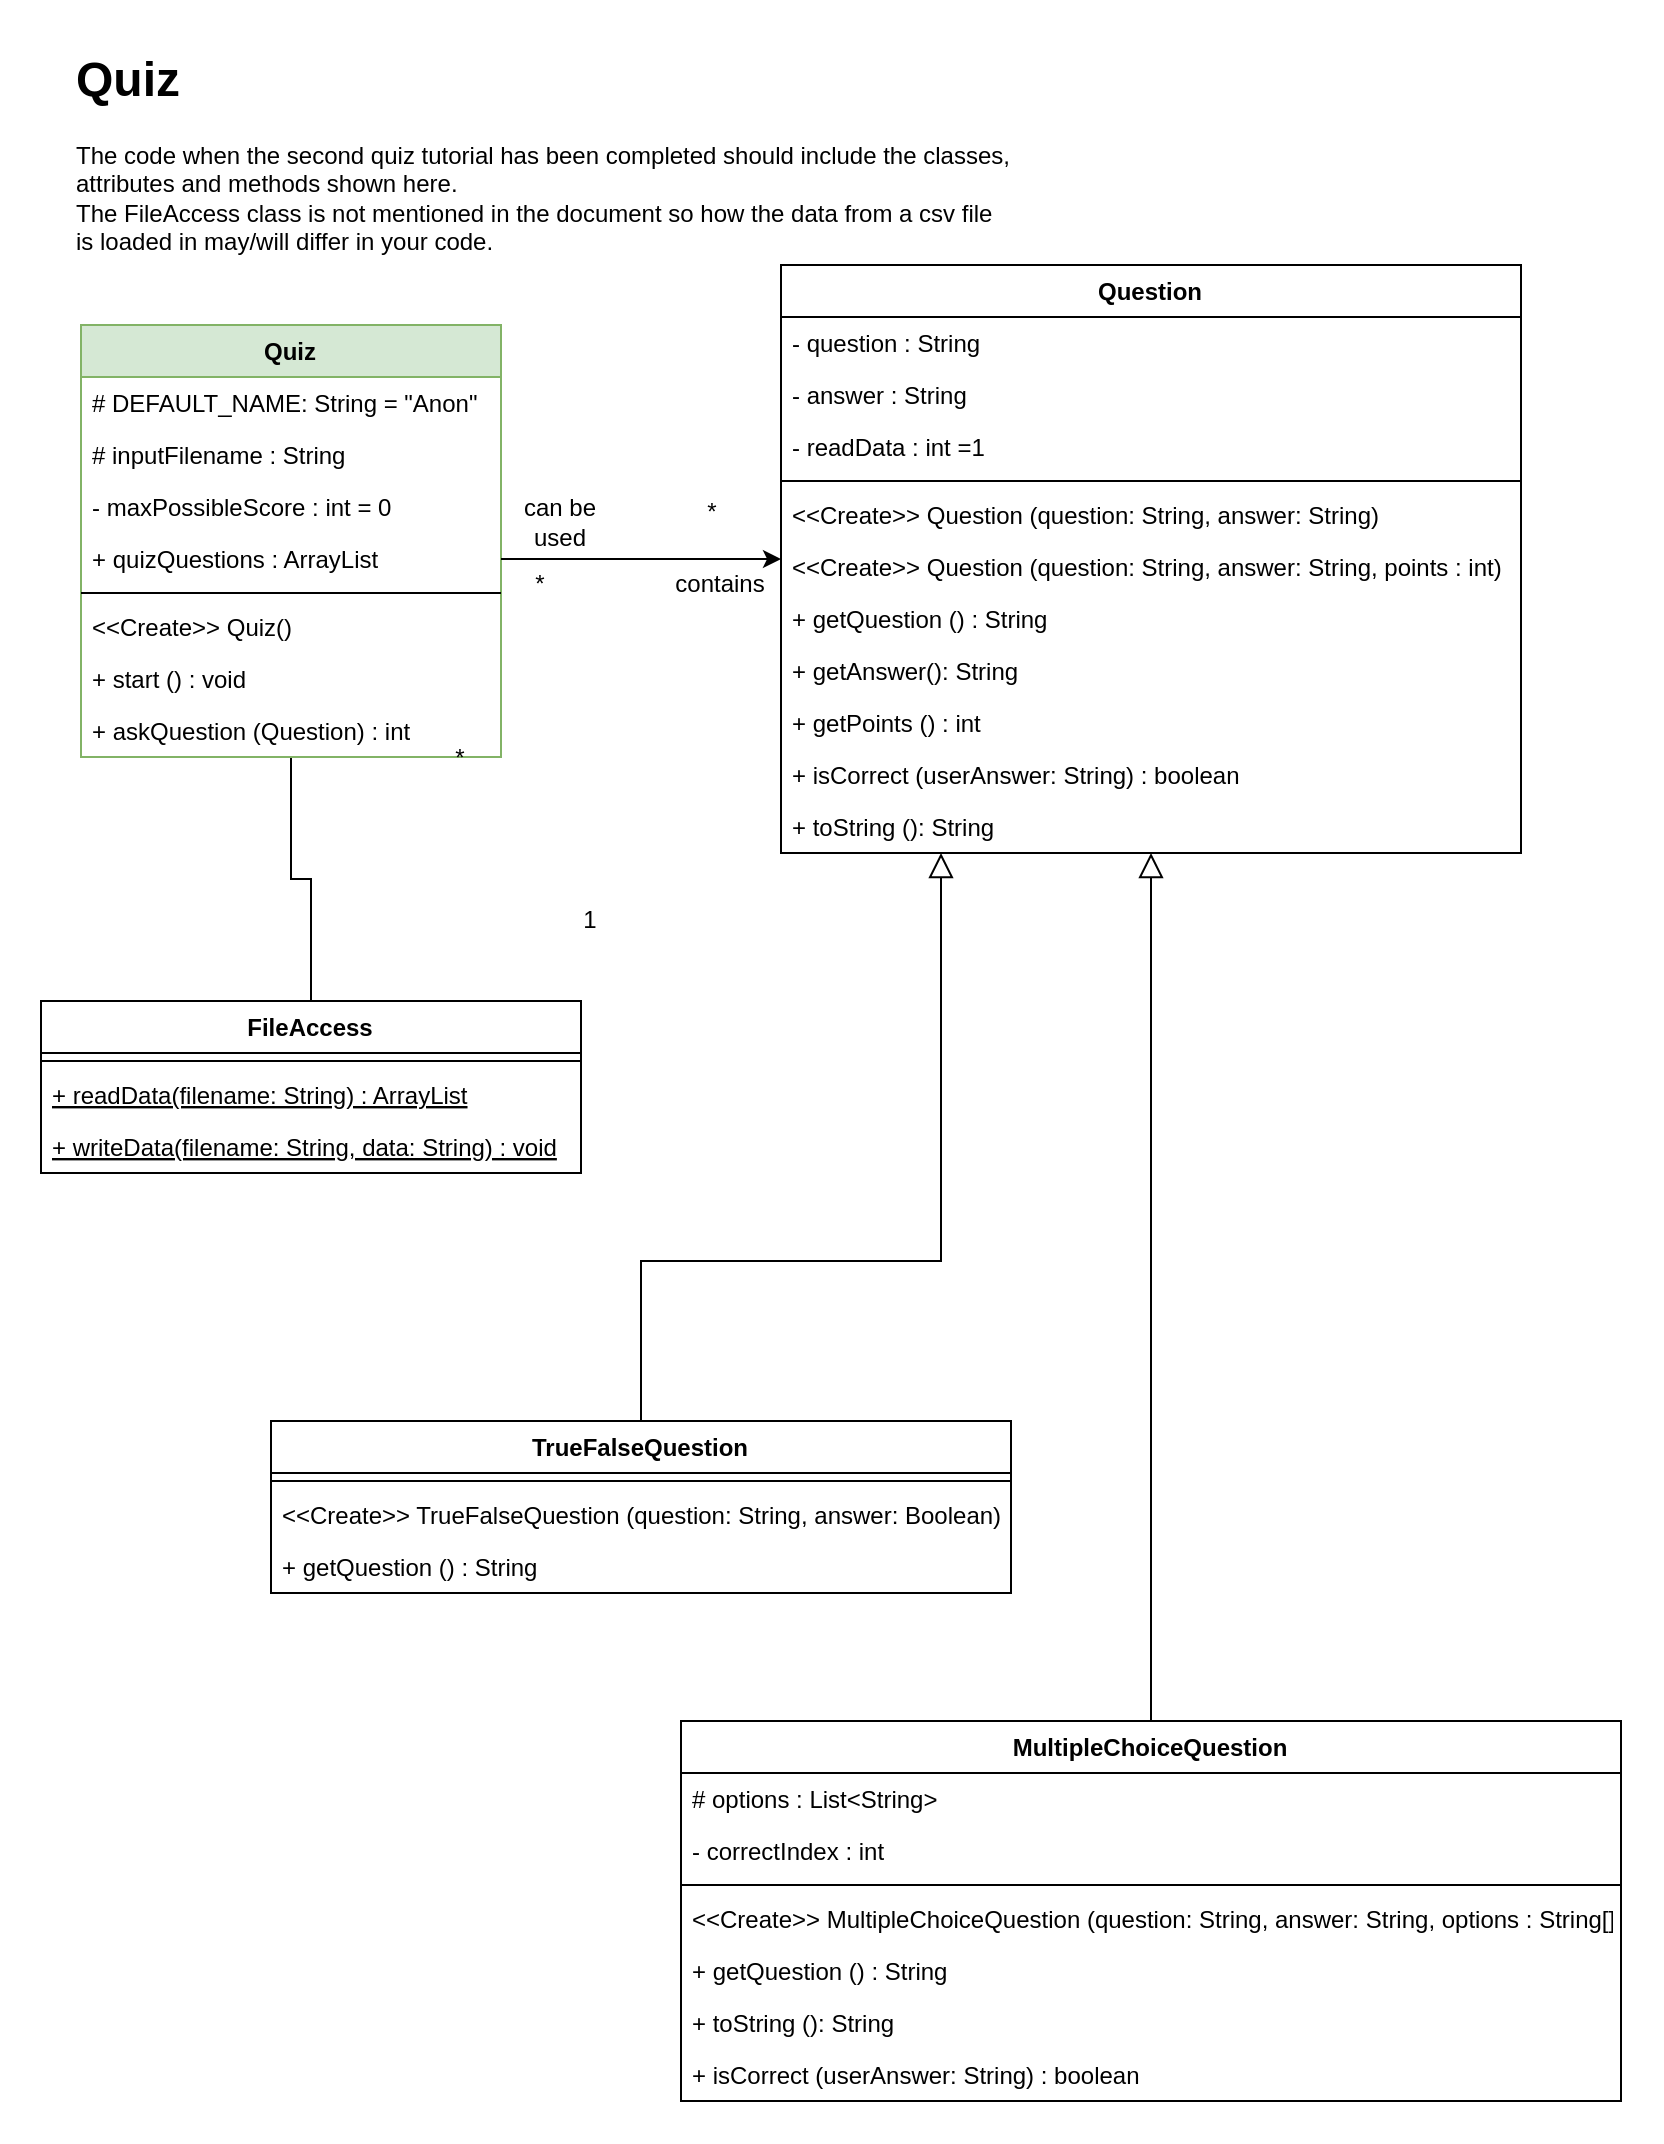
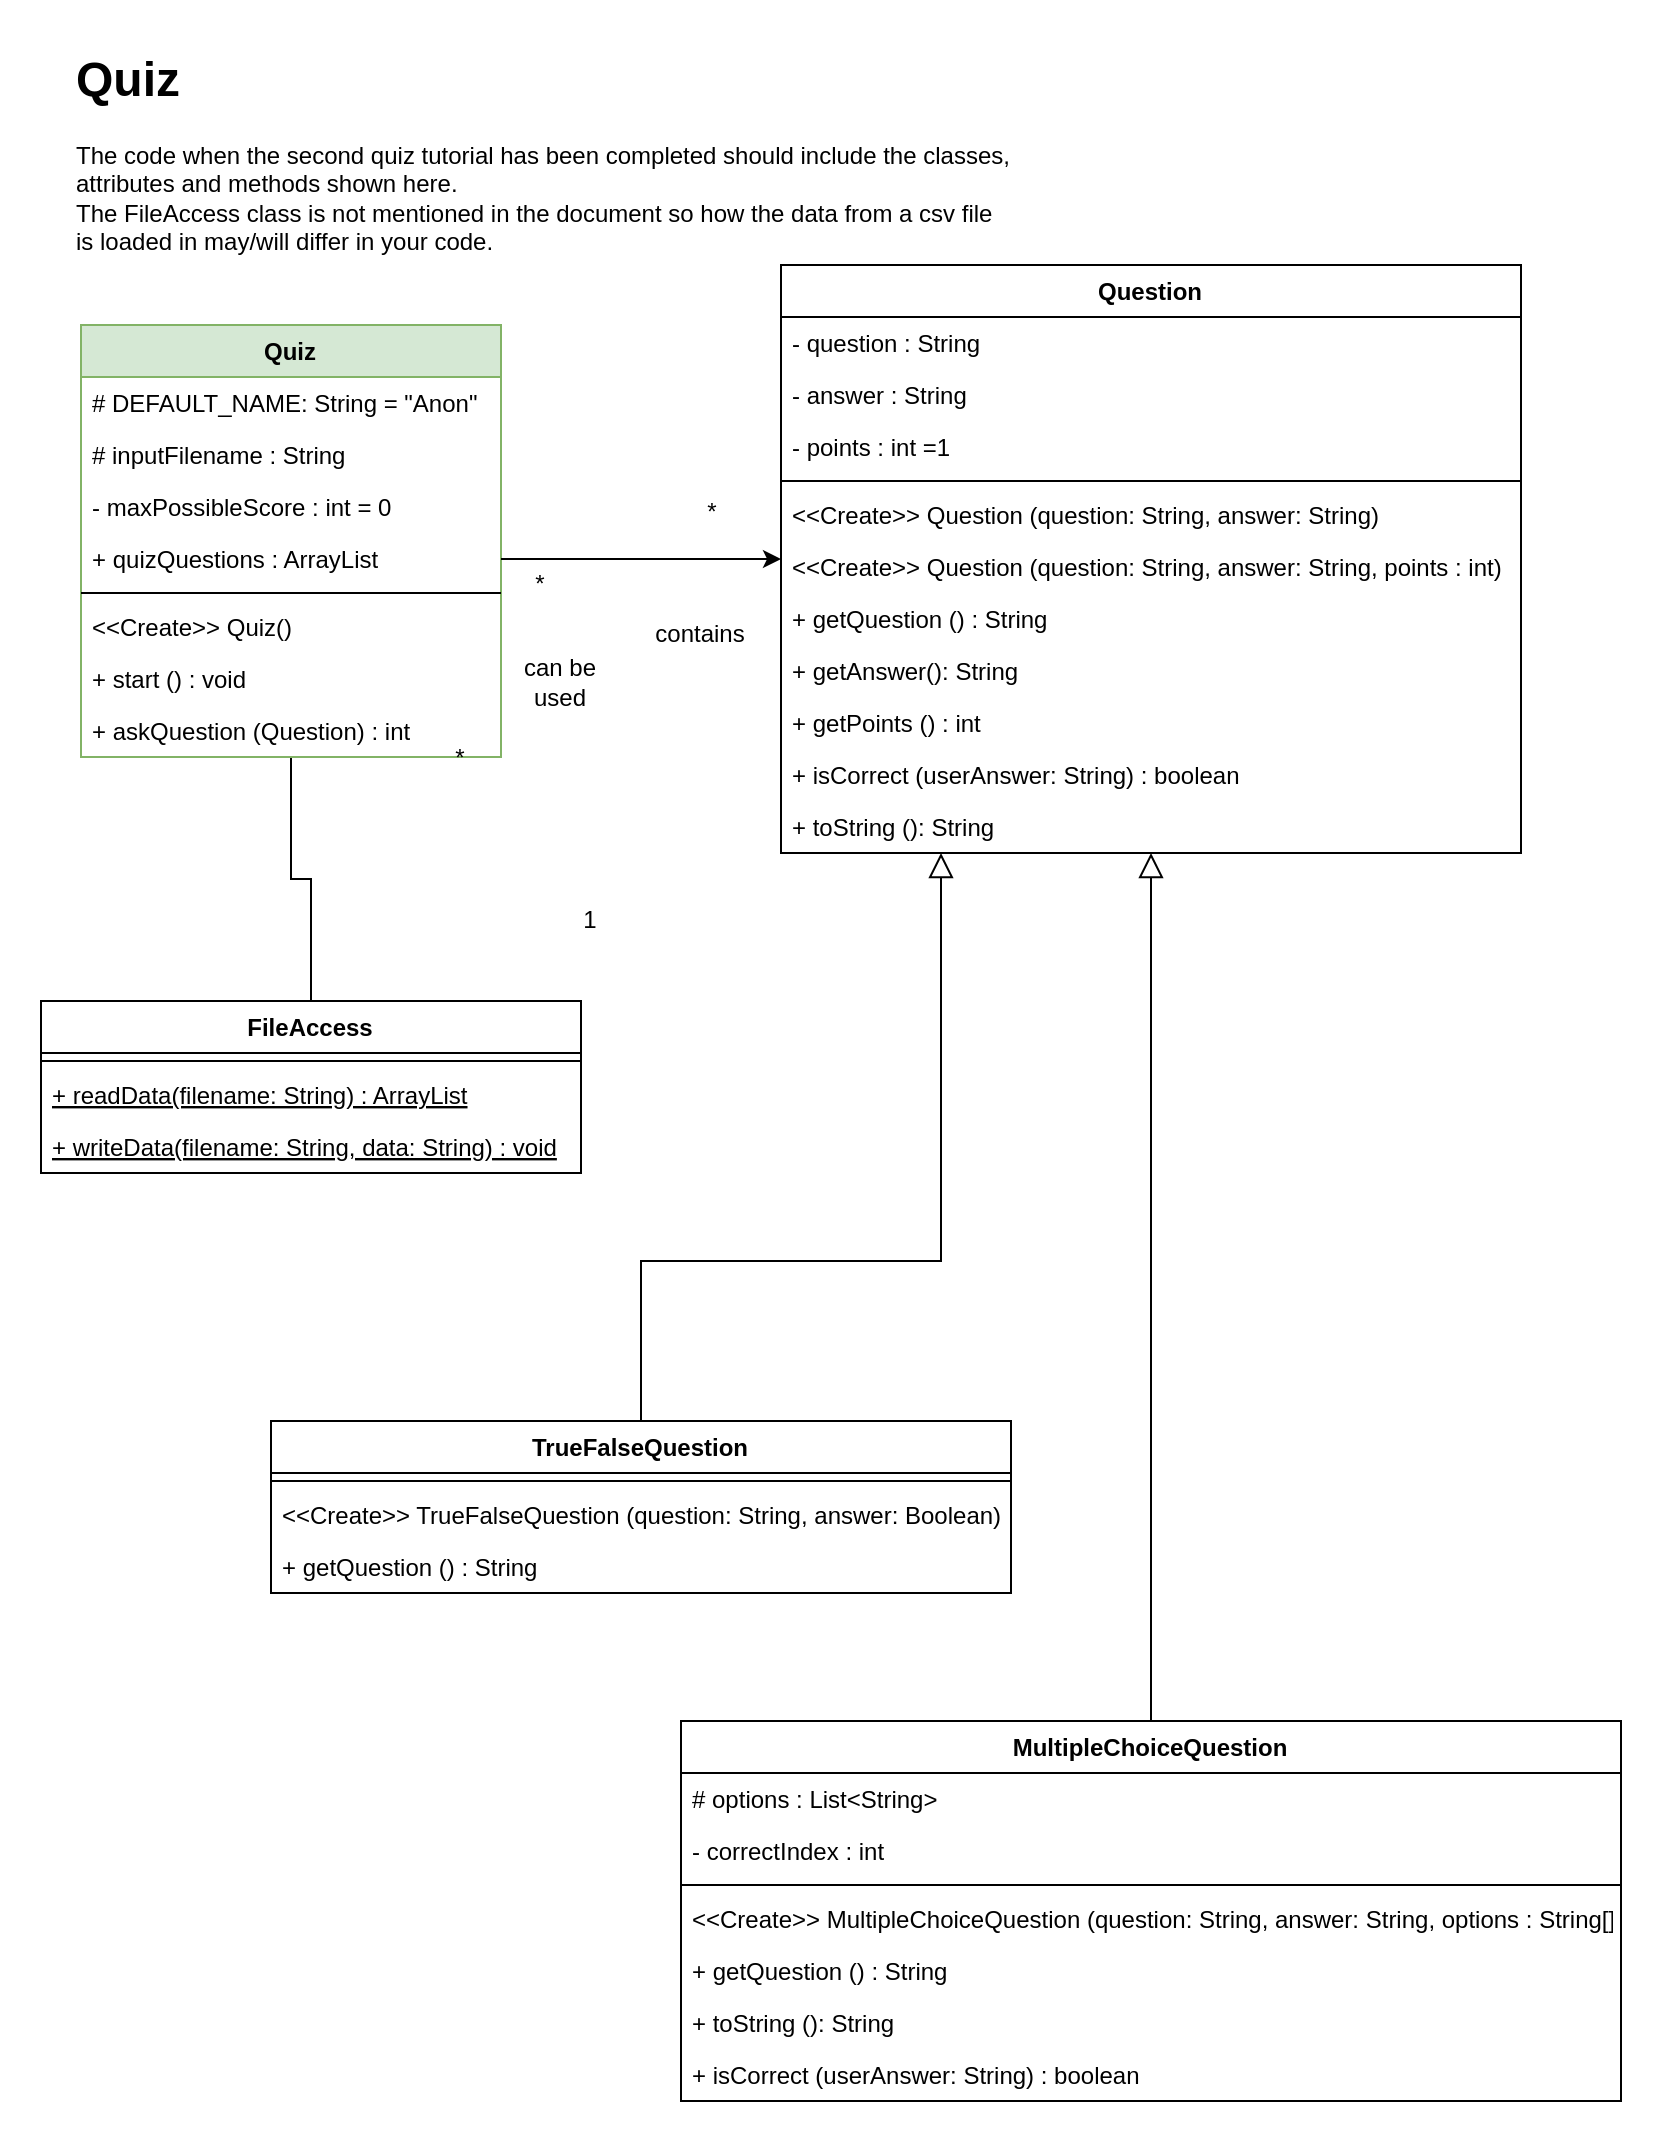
(901, 448) -> (884, 448)
(561, 523) -> (561, 683)
(721, 585) -> (701, 635)
